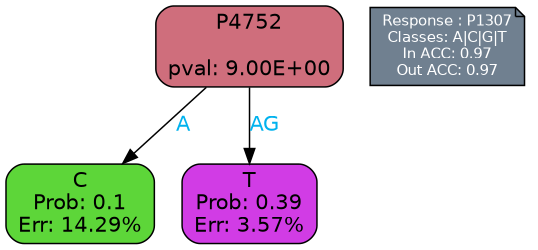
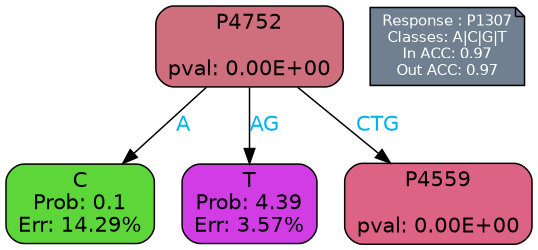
(250, 46) -> (250, 46)
(250, 204) -> (250, 204)
none -> (438, 204)
